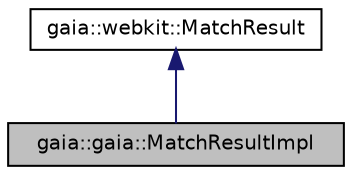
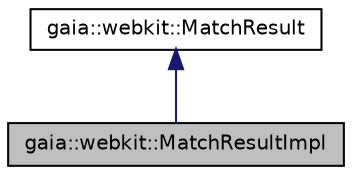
(176, 144) -> (176, 144)
